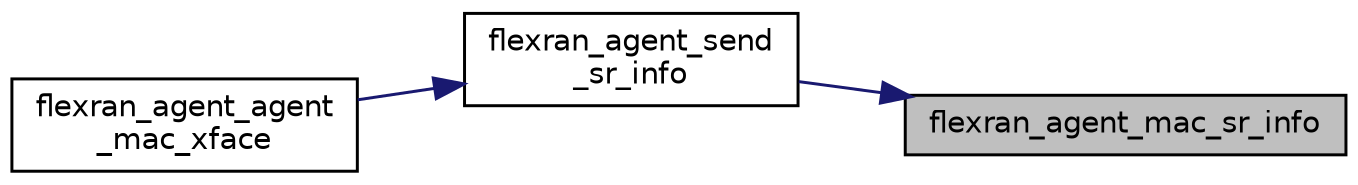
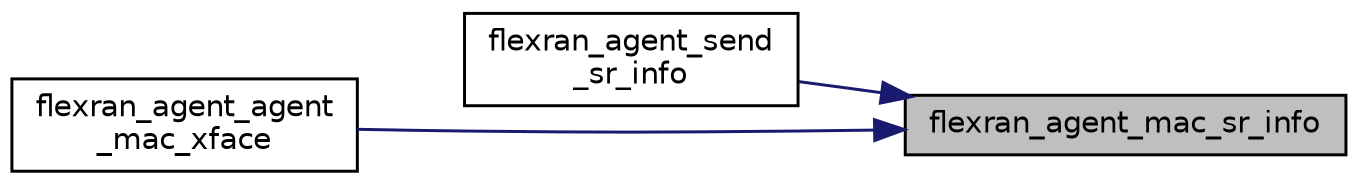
(396, 94) -> (616, 132)
